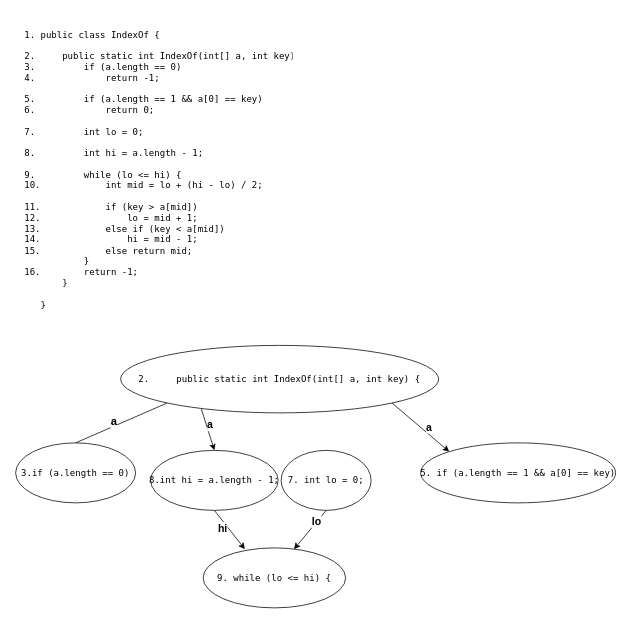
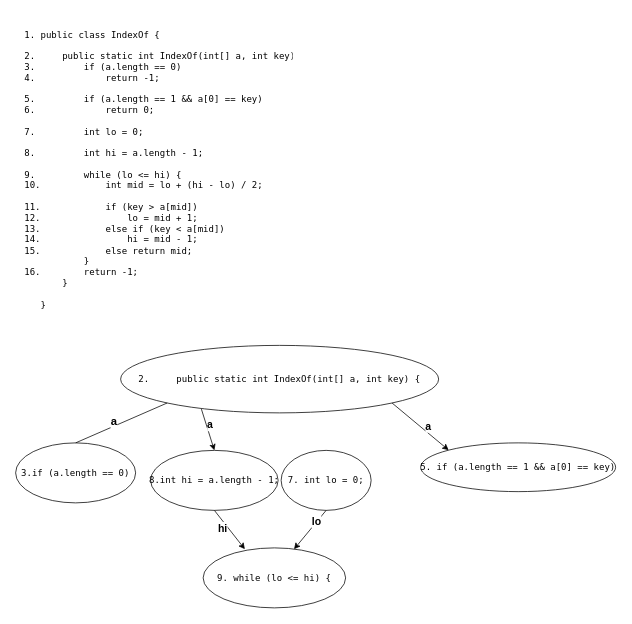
(518, 473) -> (518, 467)
